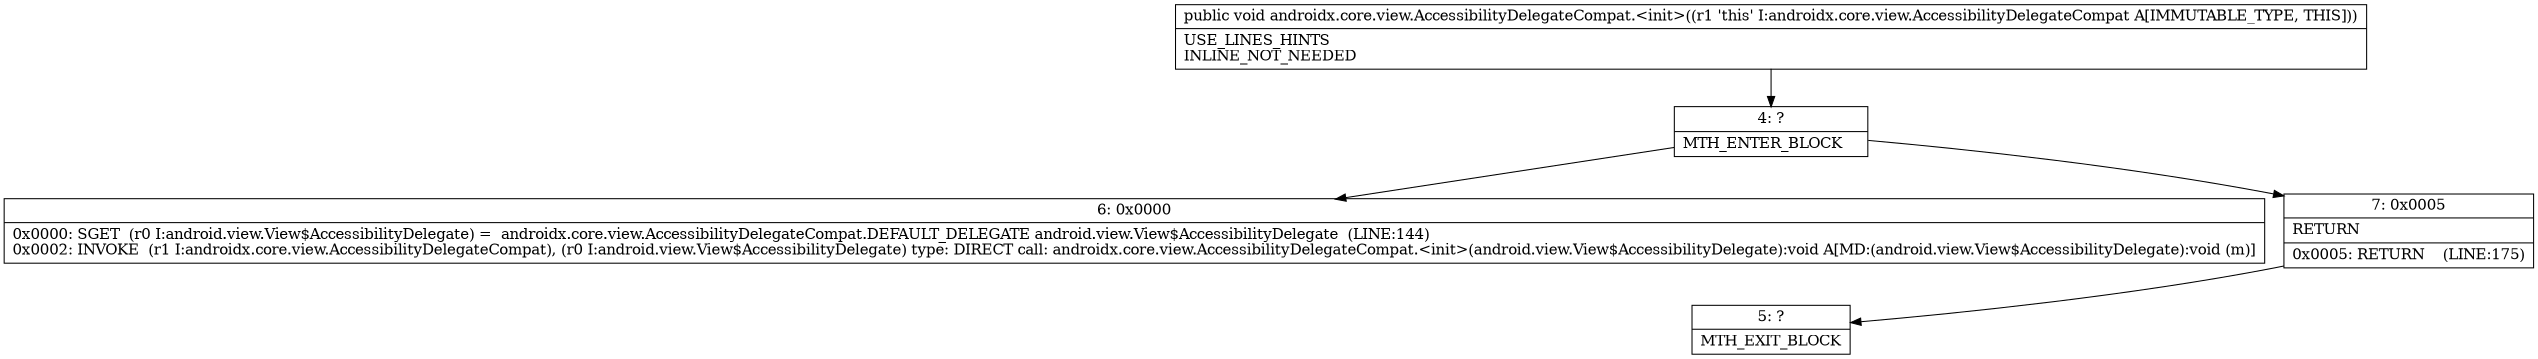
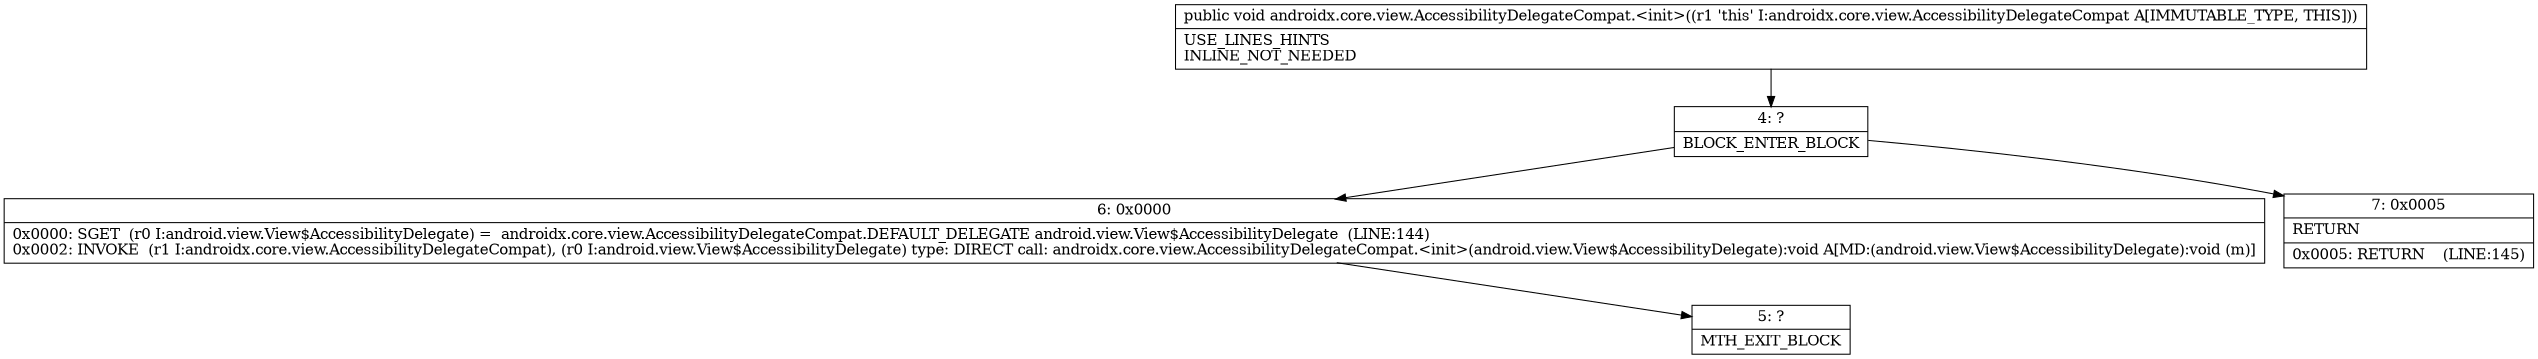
(1763, 144) -> (1771, 144)
(2409, 255) -> (2409, 255)
(2073, 299) -> (1509, 289)
